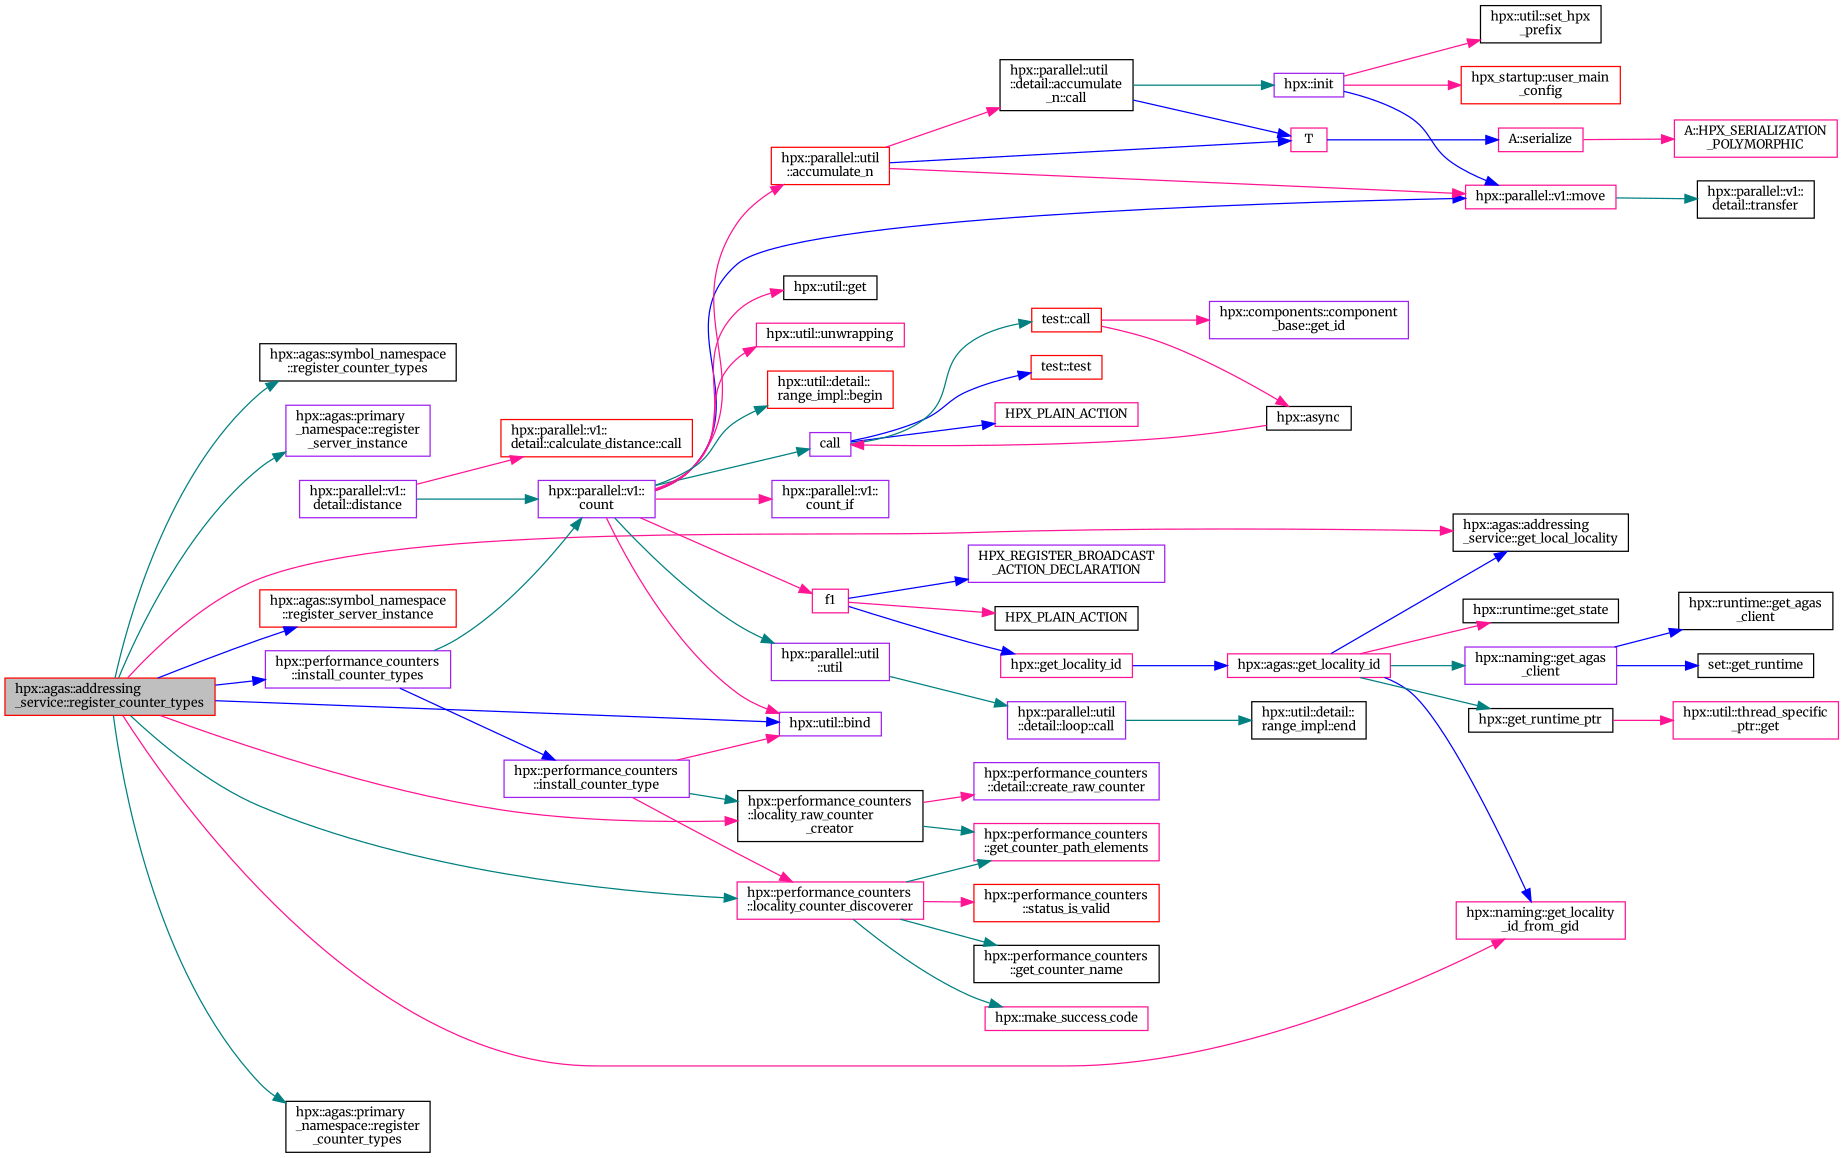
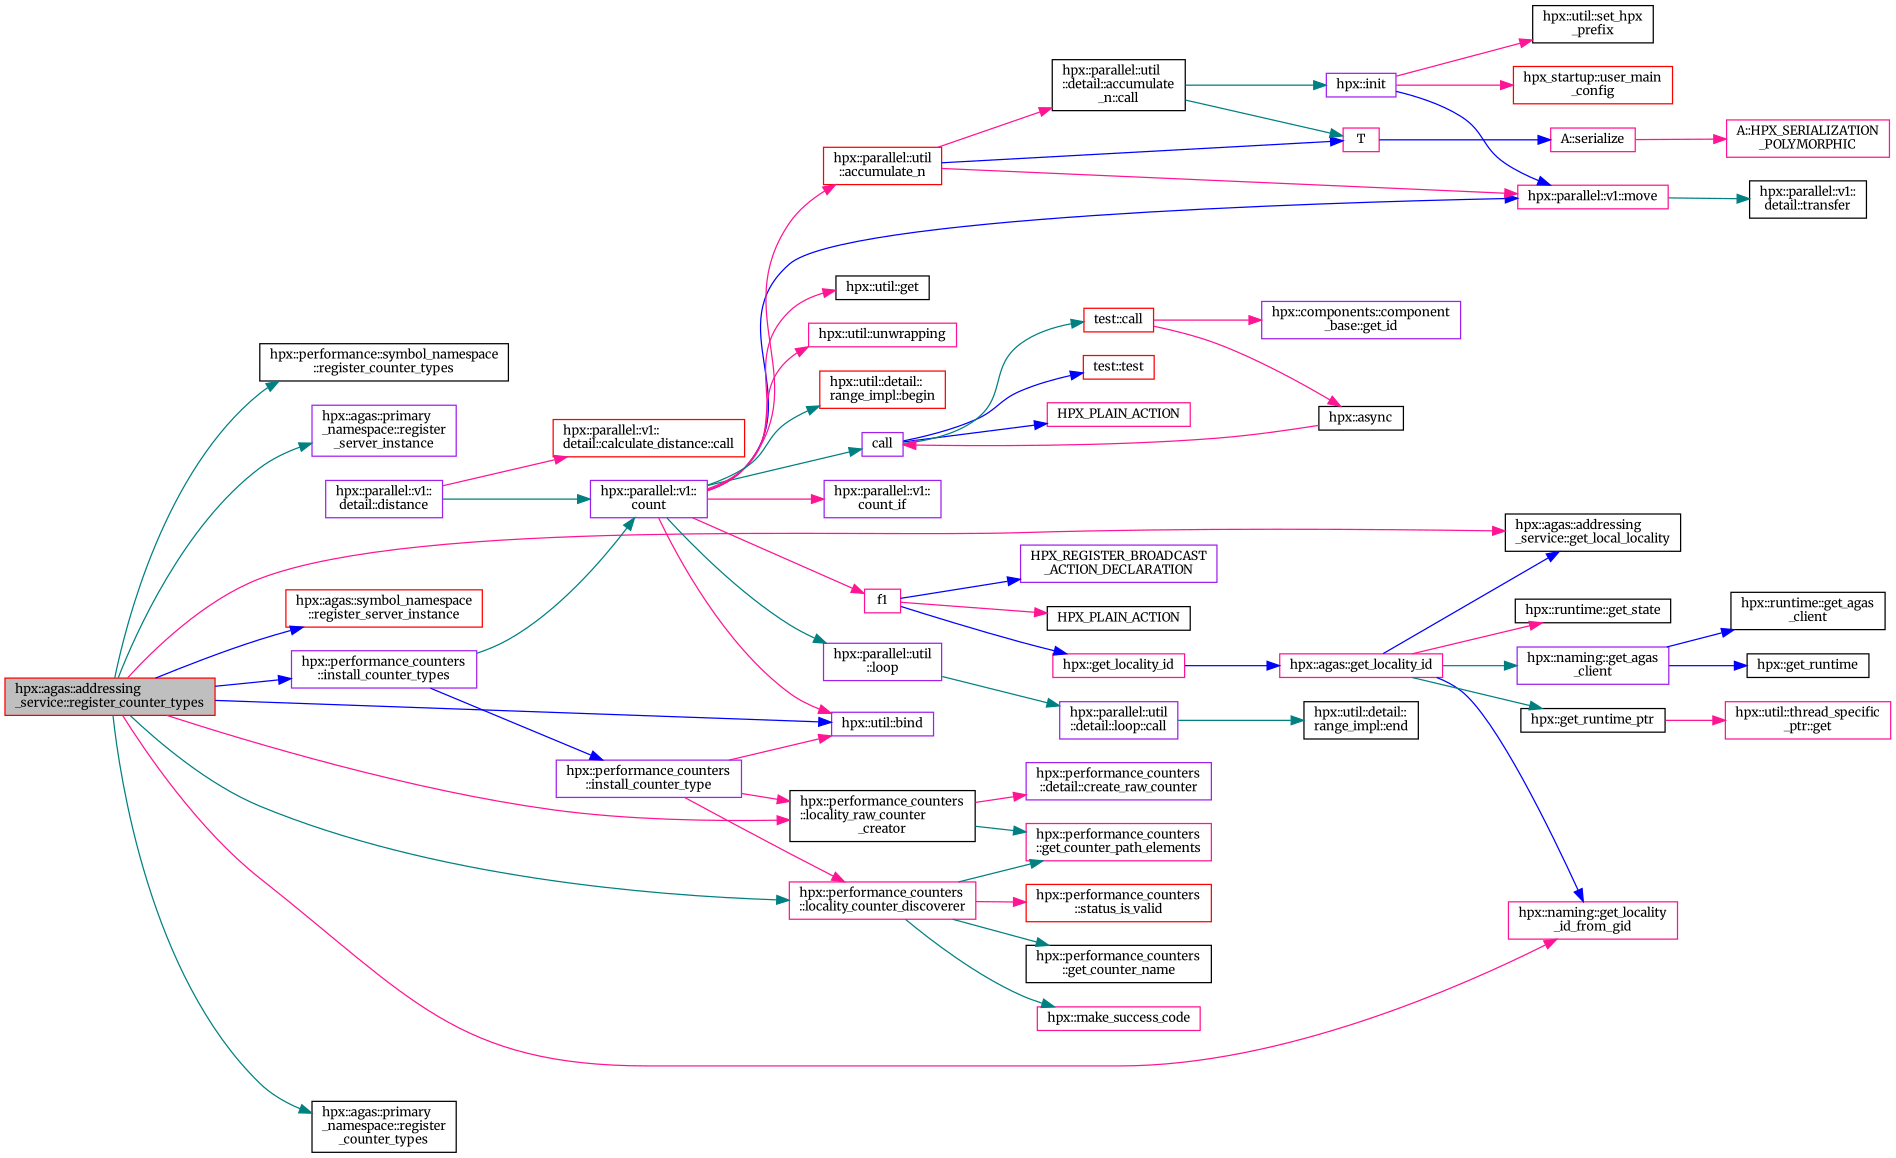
(1206, 117) -> (1258, 117)
(358, 362) -> (384, 362)
(830, 662) -> (883, 662)
(1756, 666) -> (1808, 666)
(707, 796) -> (759, 796)
